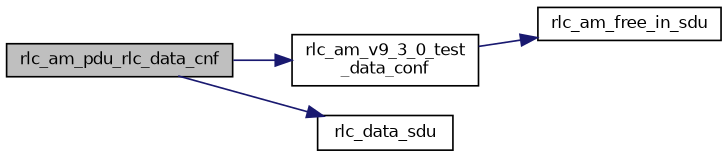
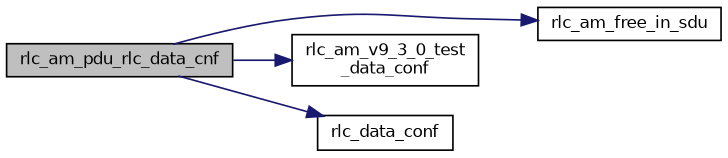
(500, 43) -> (346, 15)
(385, 133) -> (385, 133)
